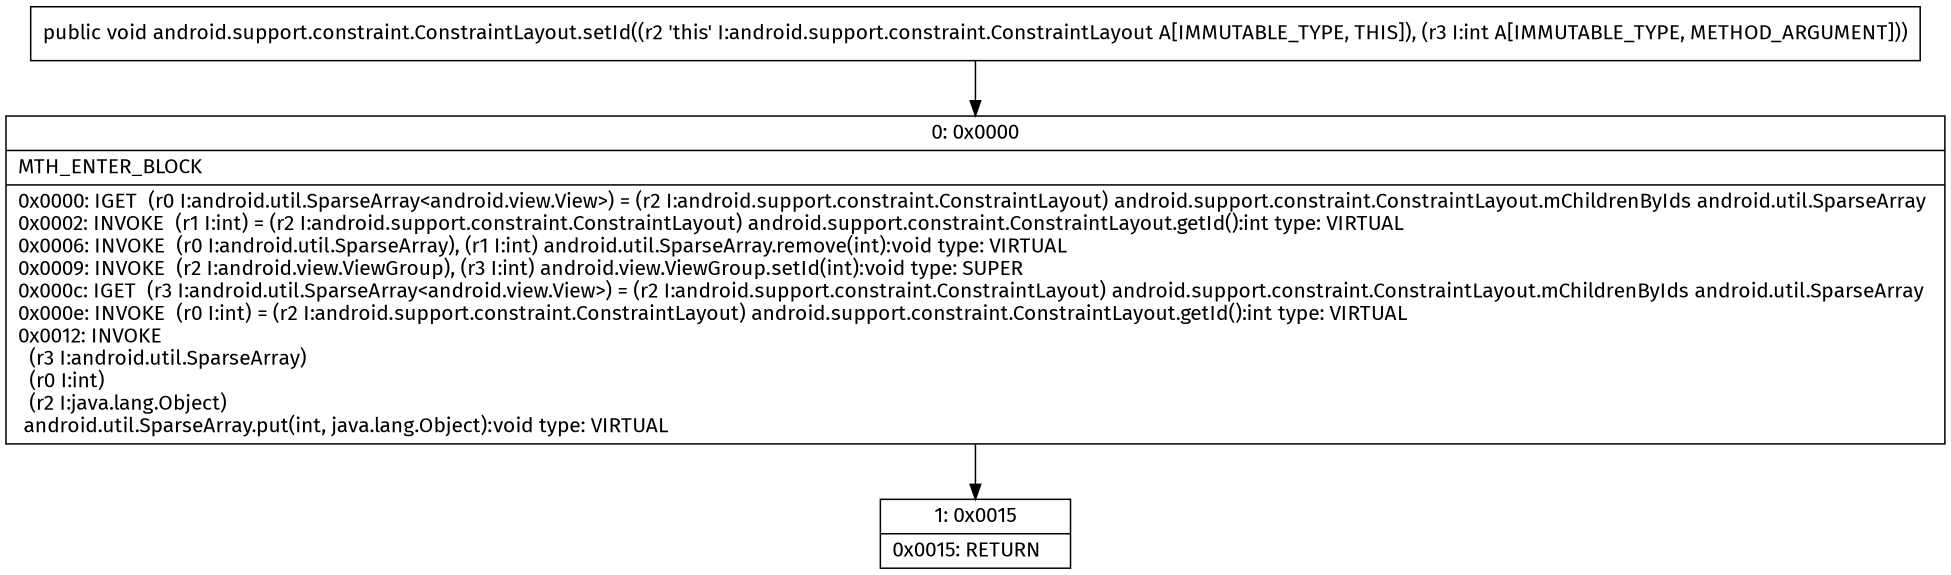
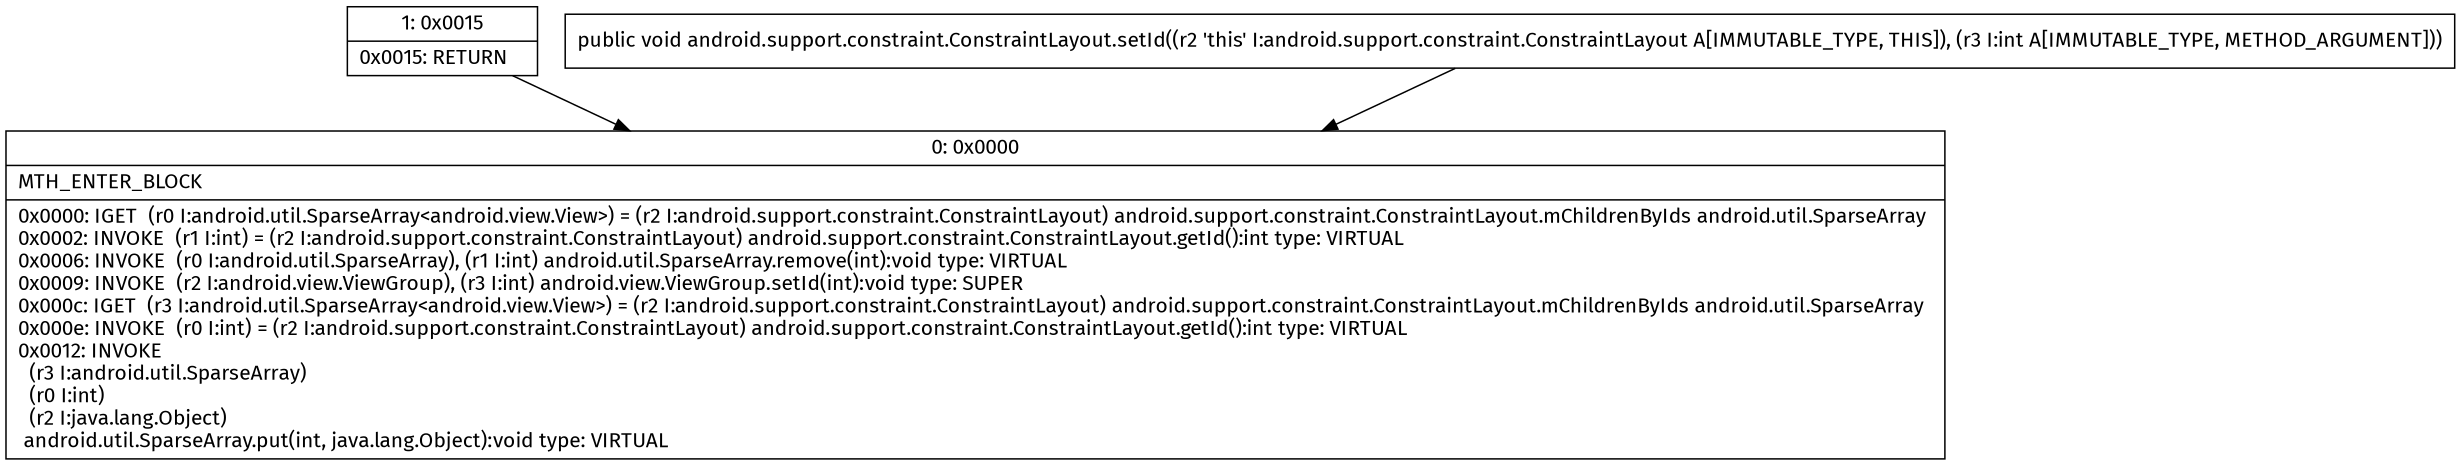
(975, 464) -> (564, 100)
